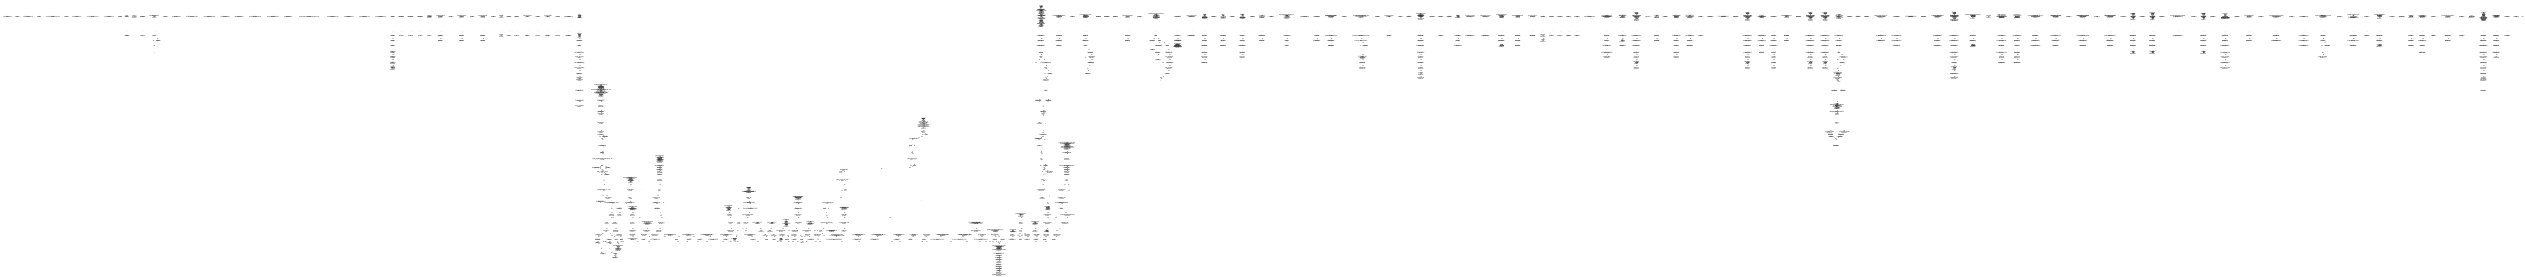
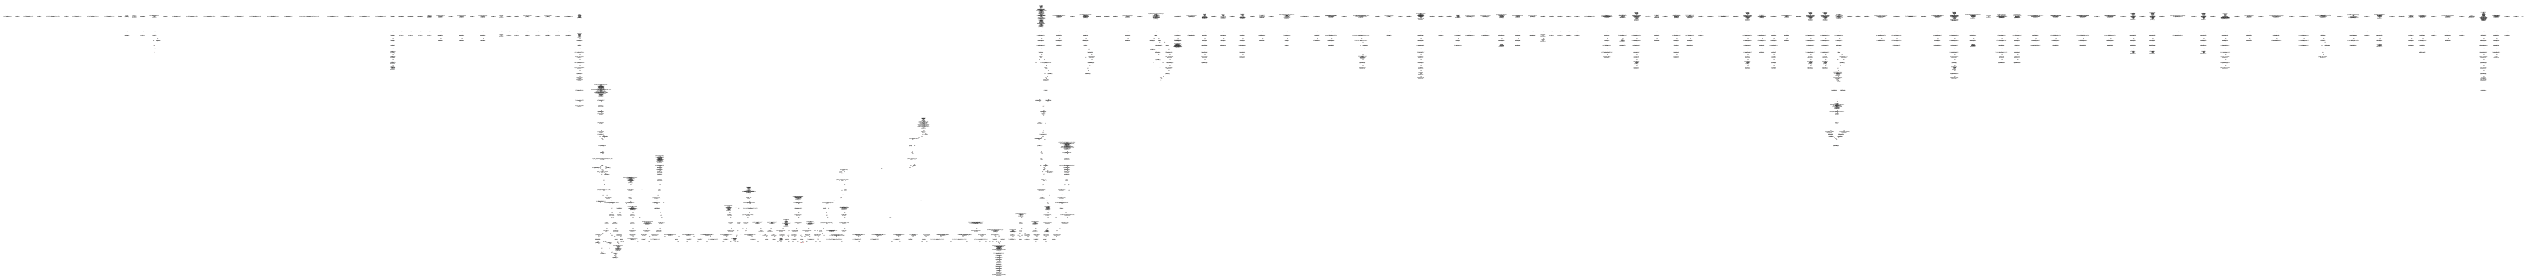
(609, 239) -> none
